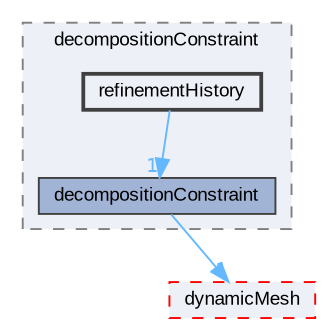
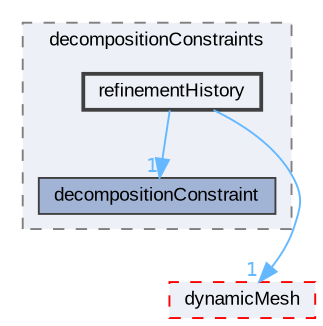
(157, 41) -> (157, 41)
(194, 241) -> (279, 157)
